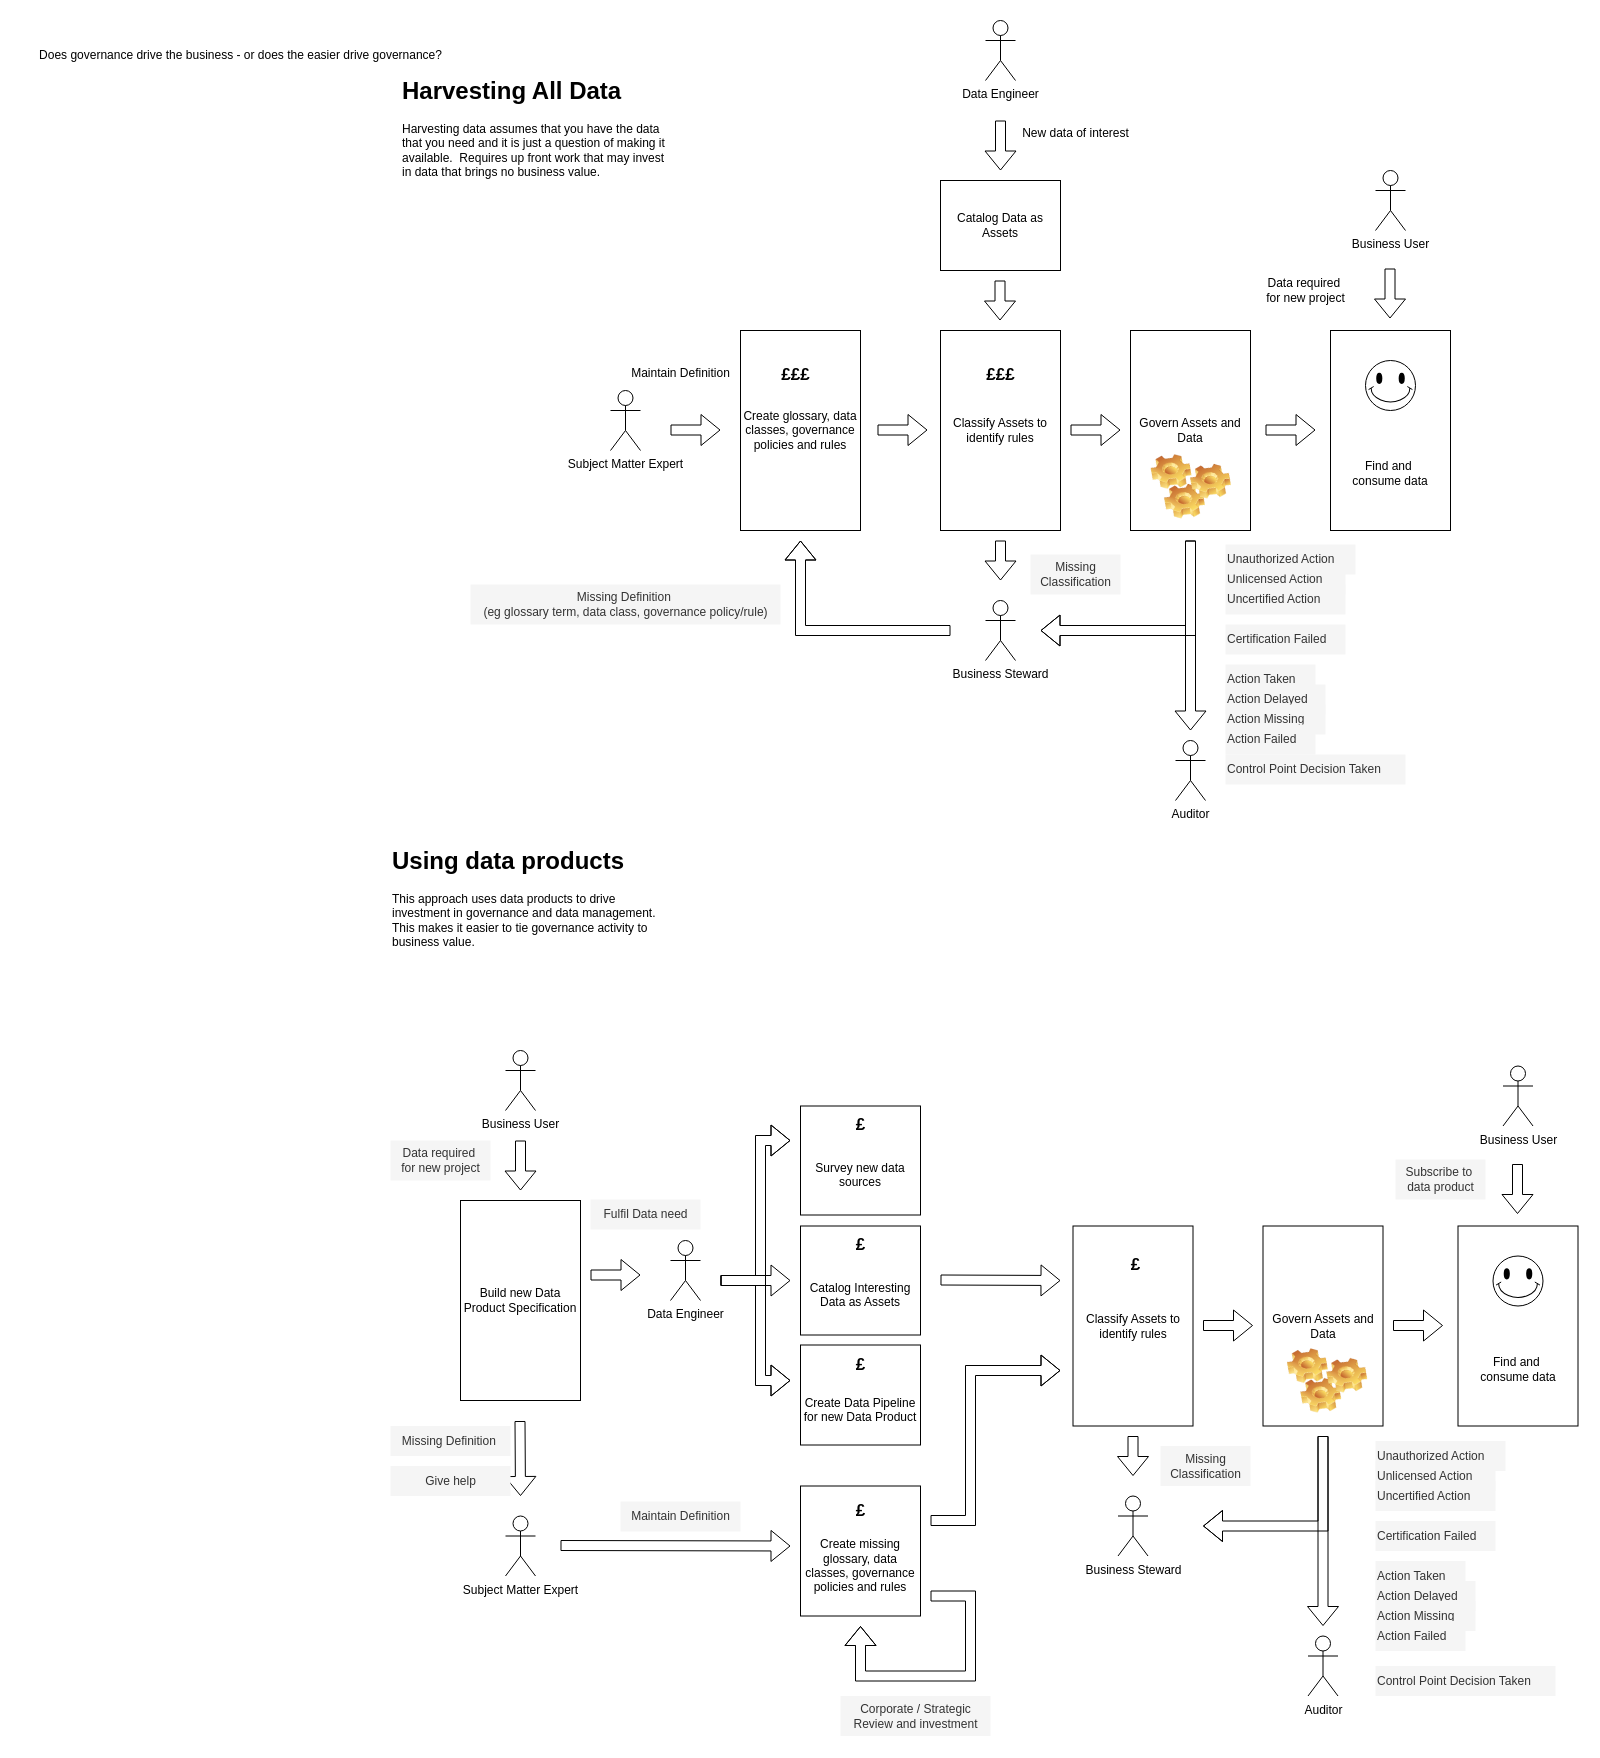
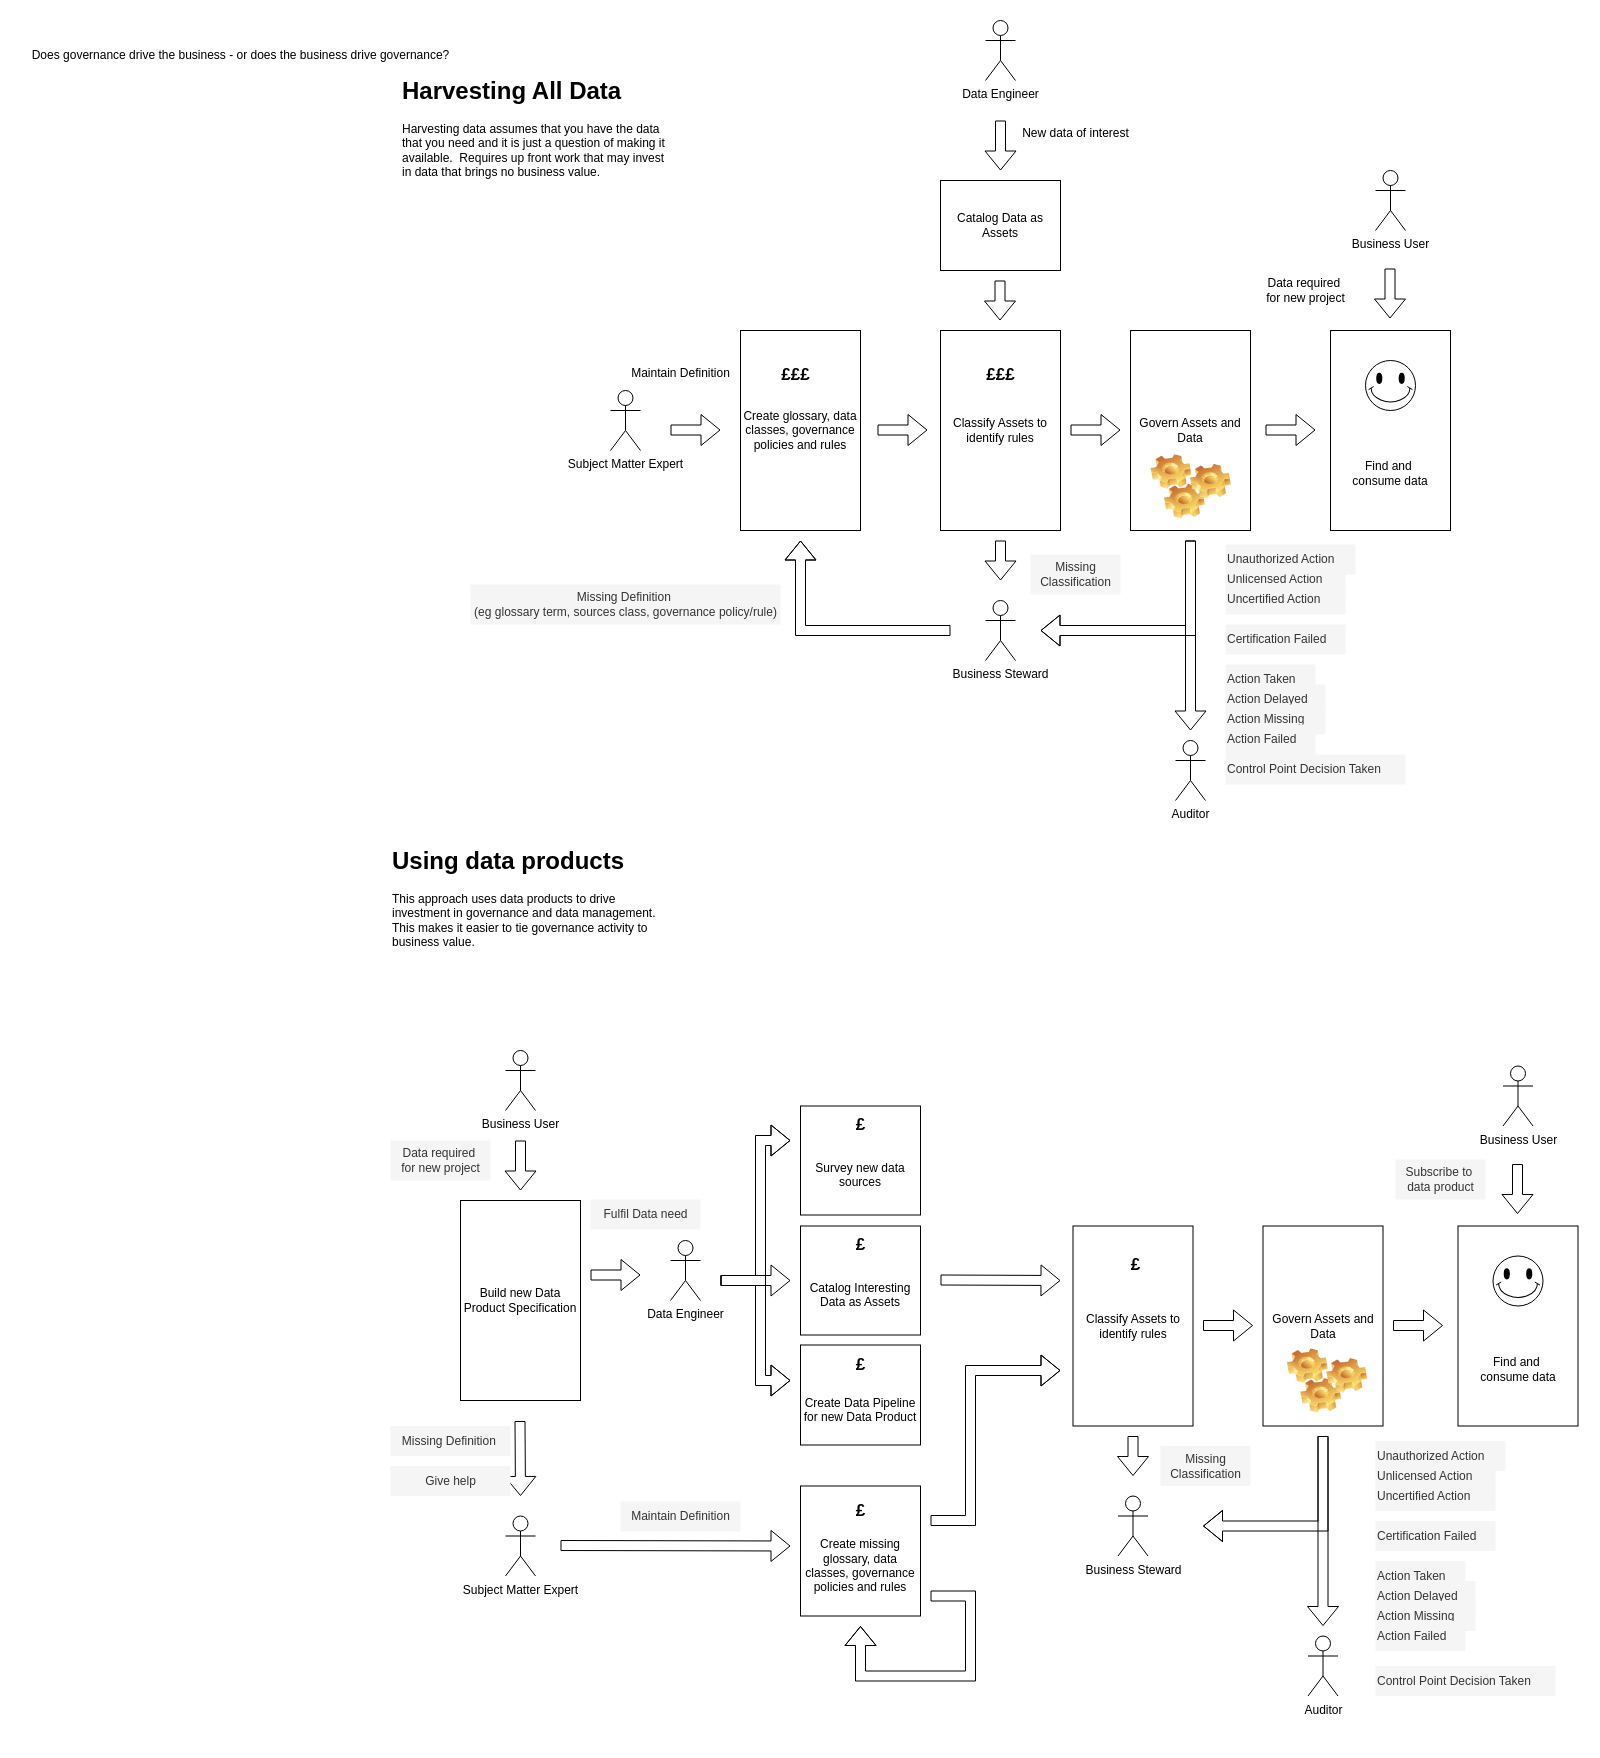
(241, 56) -> (241, 56)
(626, 605) -> (626, 605)
(916, 1716) -> none
